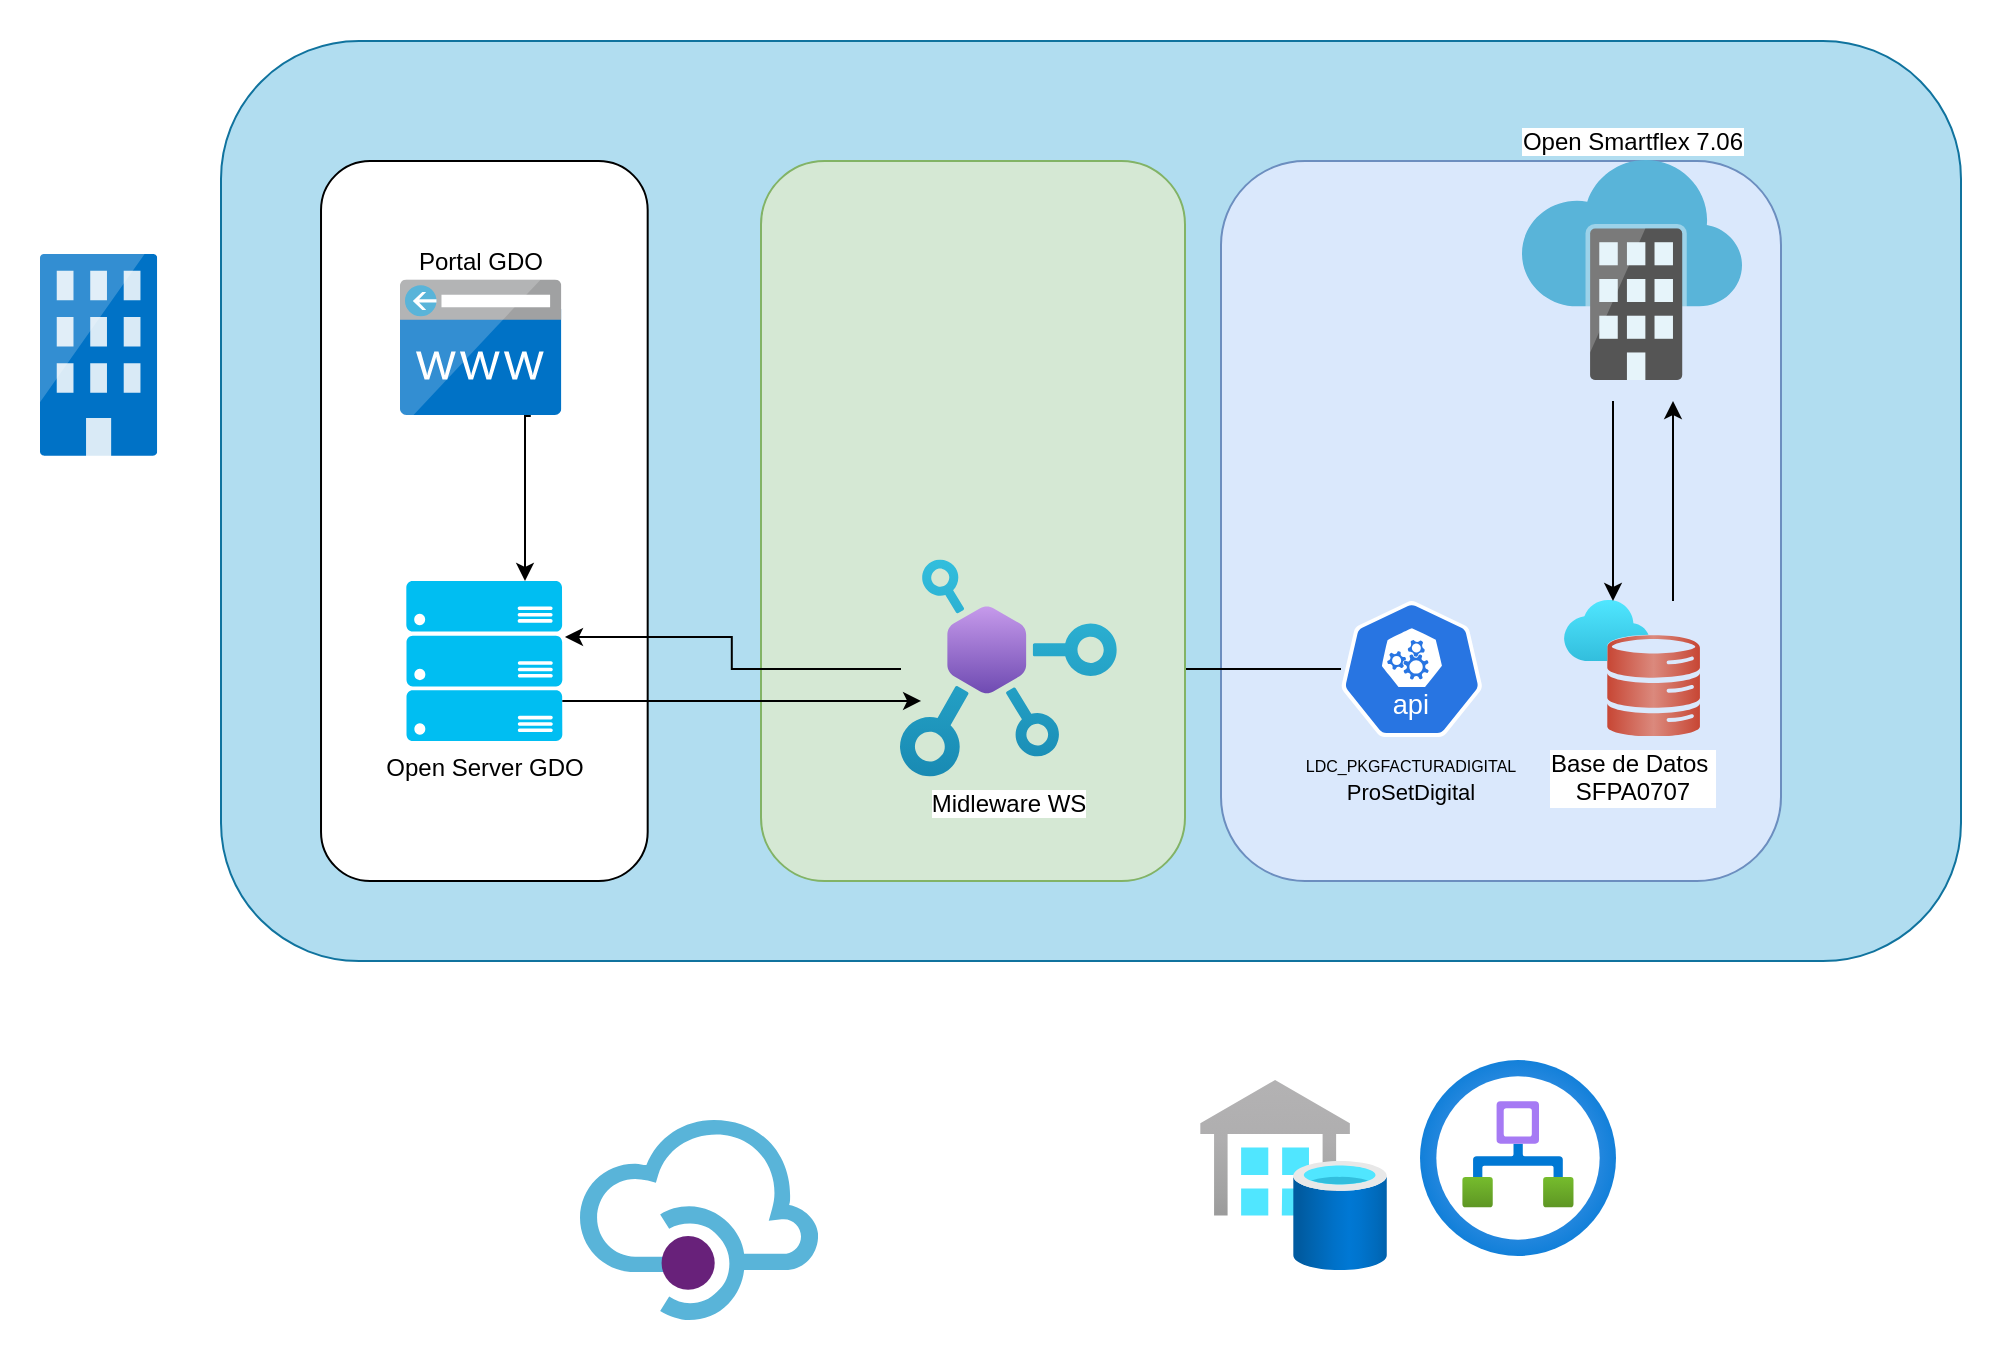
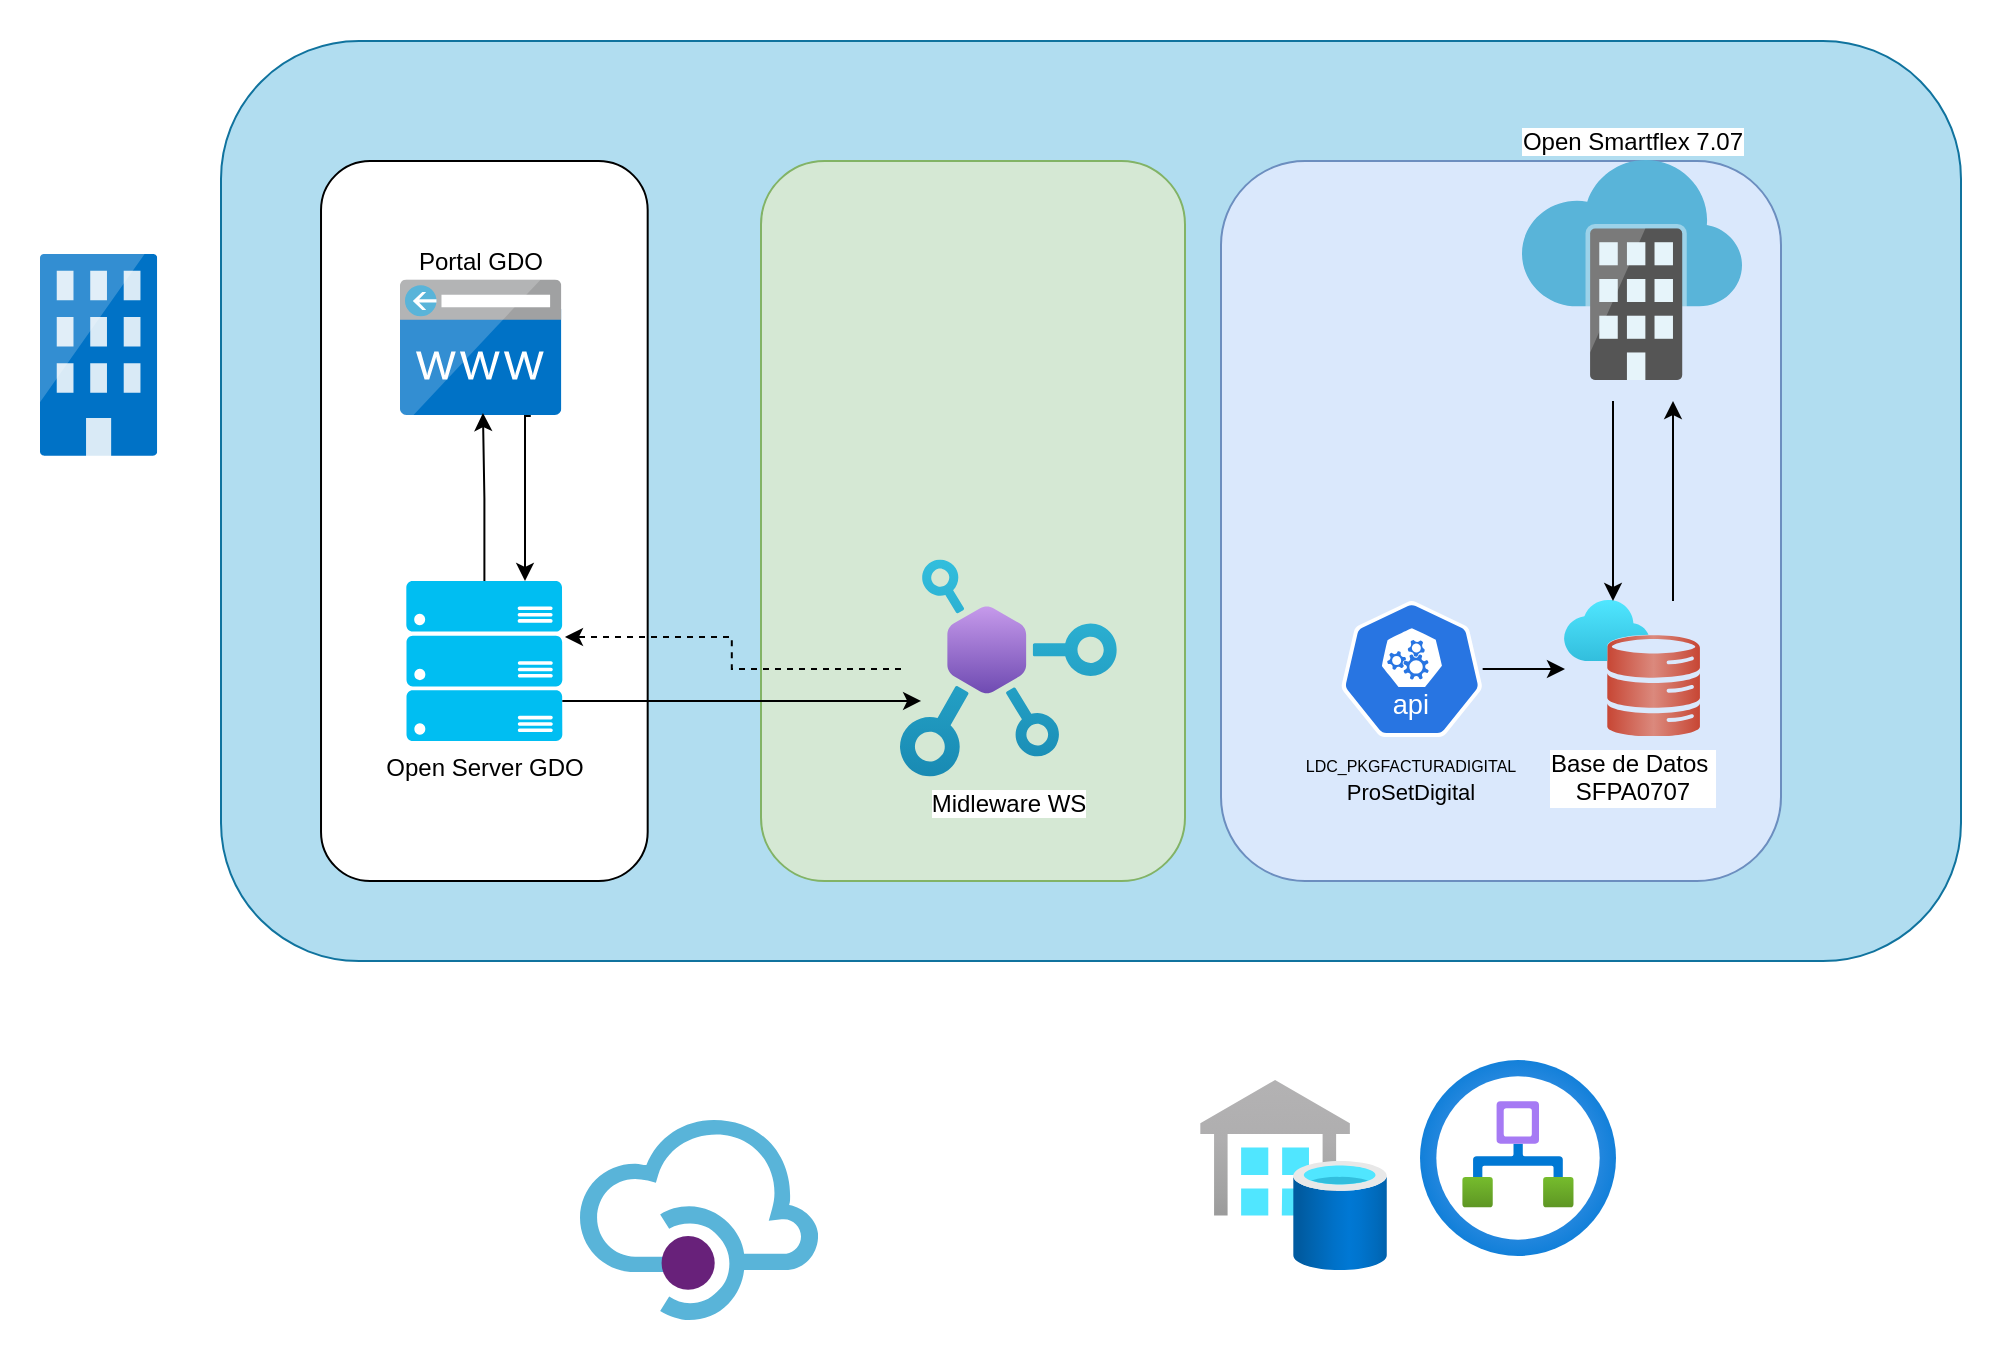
(1634, 141) -> (1634, 141)
none -> (484, 504)
(732, 661) -> (732, 661)
(1263, 669) -> (1517, 669)
